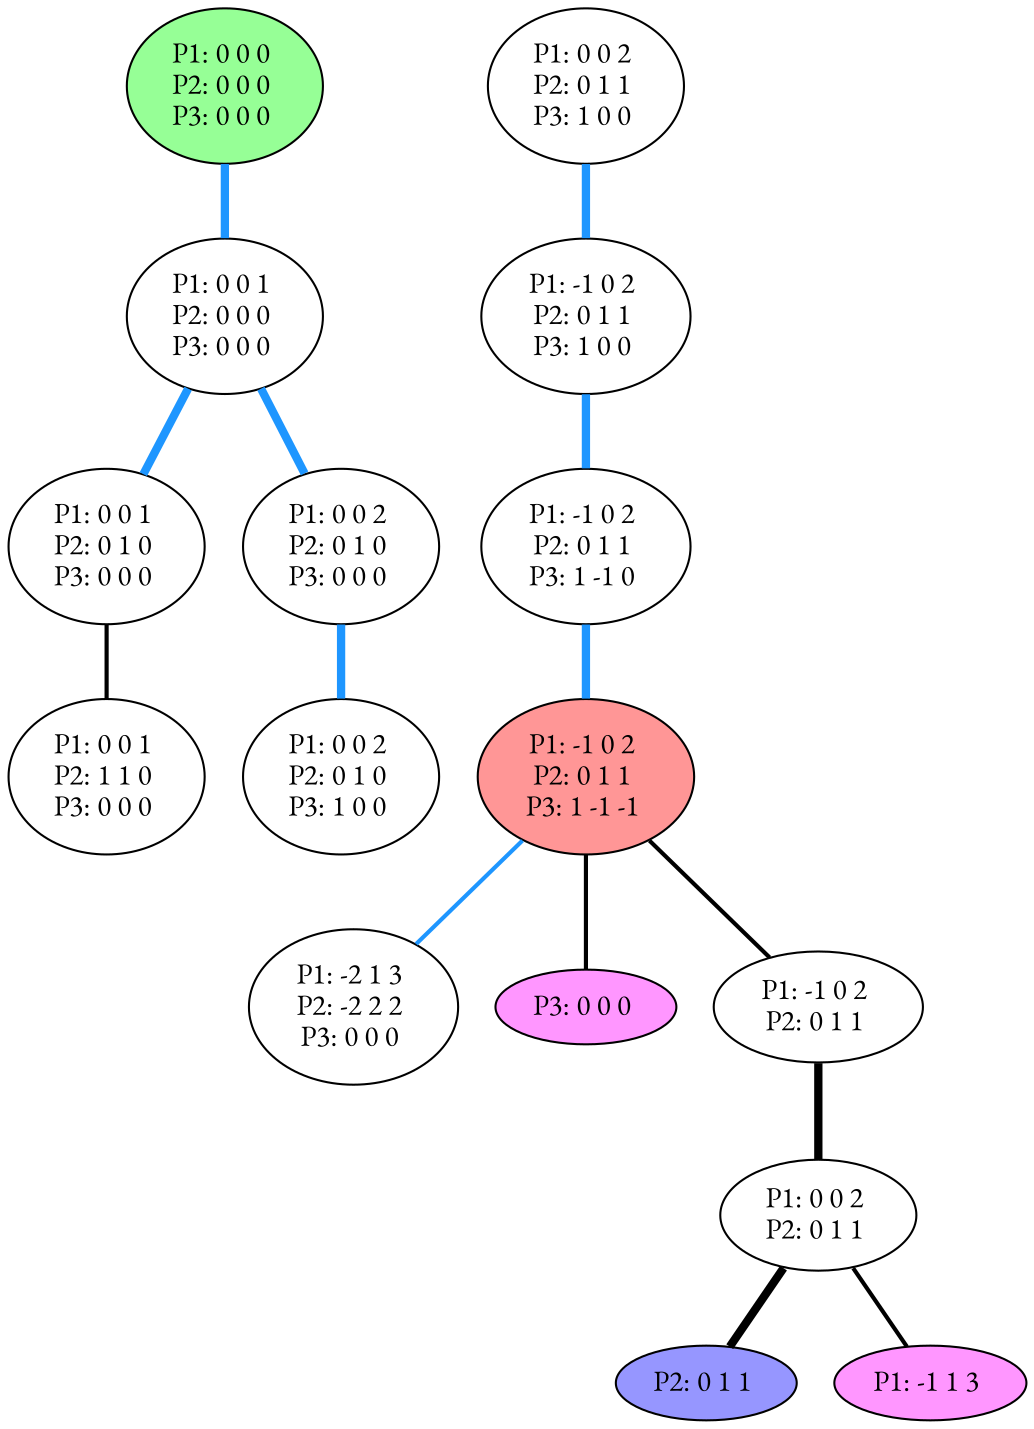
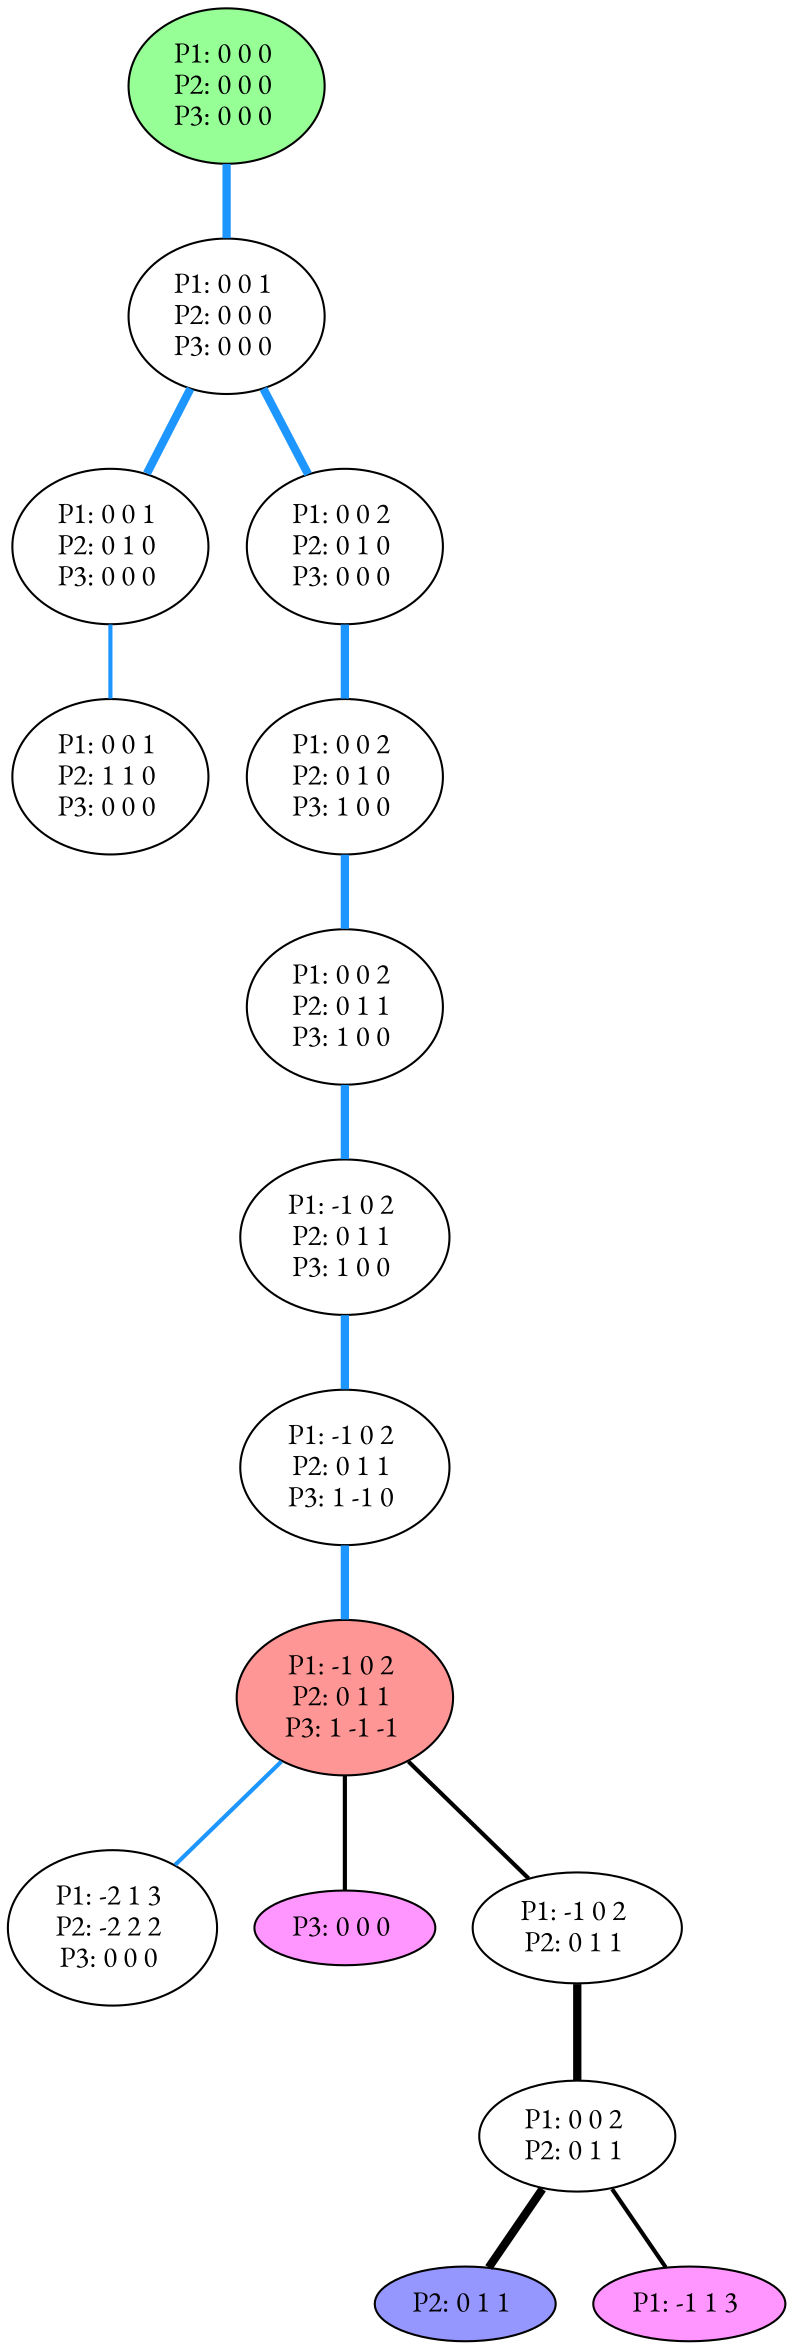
(107, 662) -> (110, 661)
none -> (345, 892)
